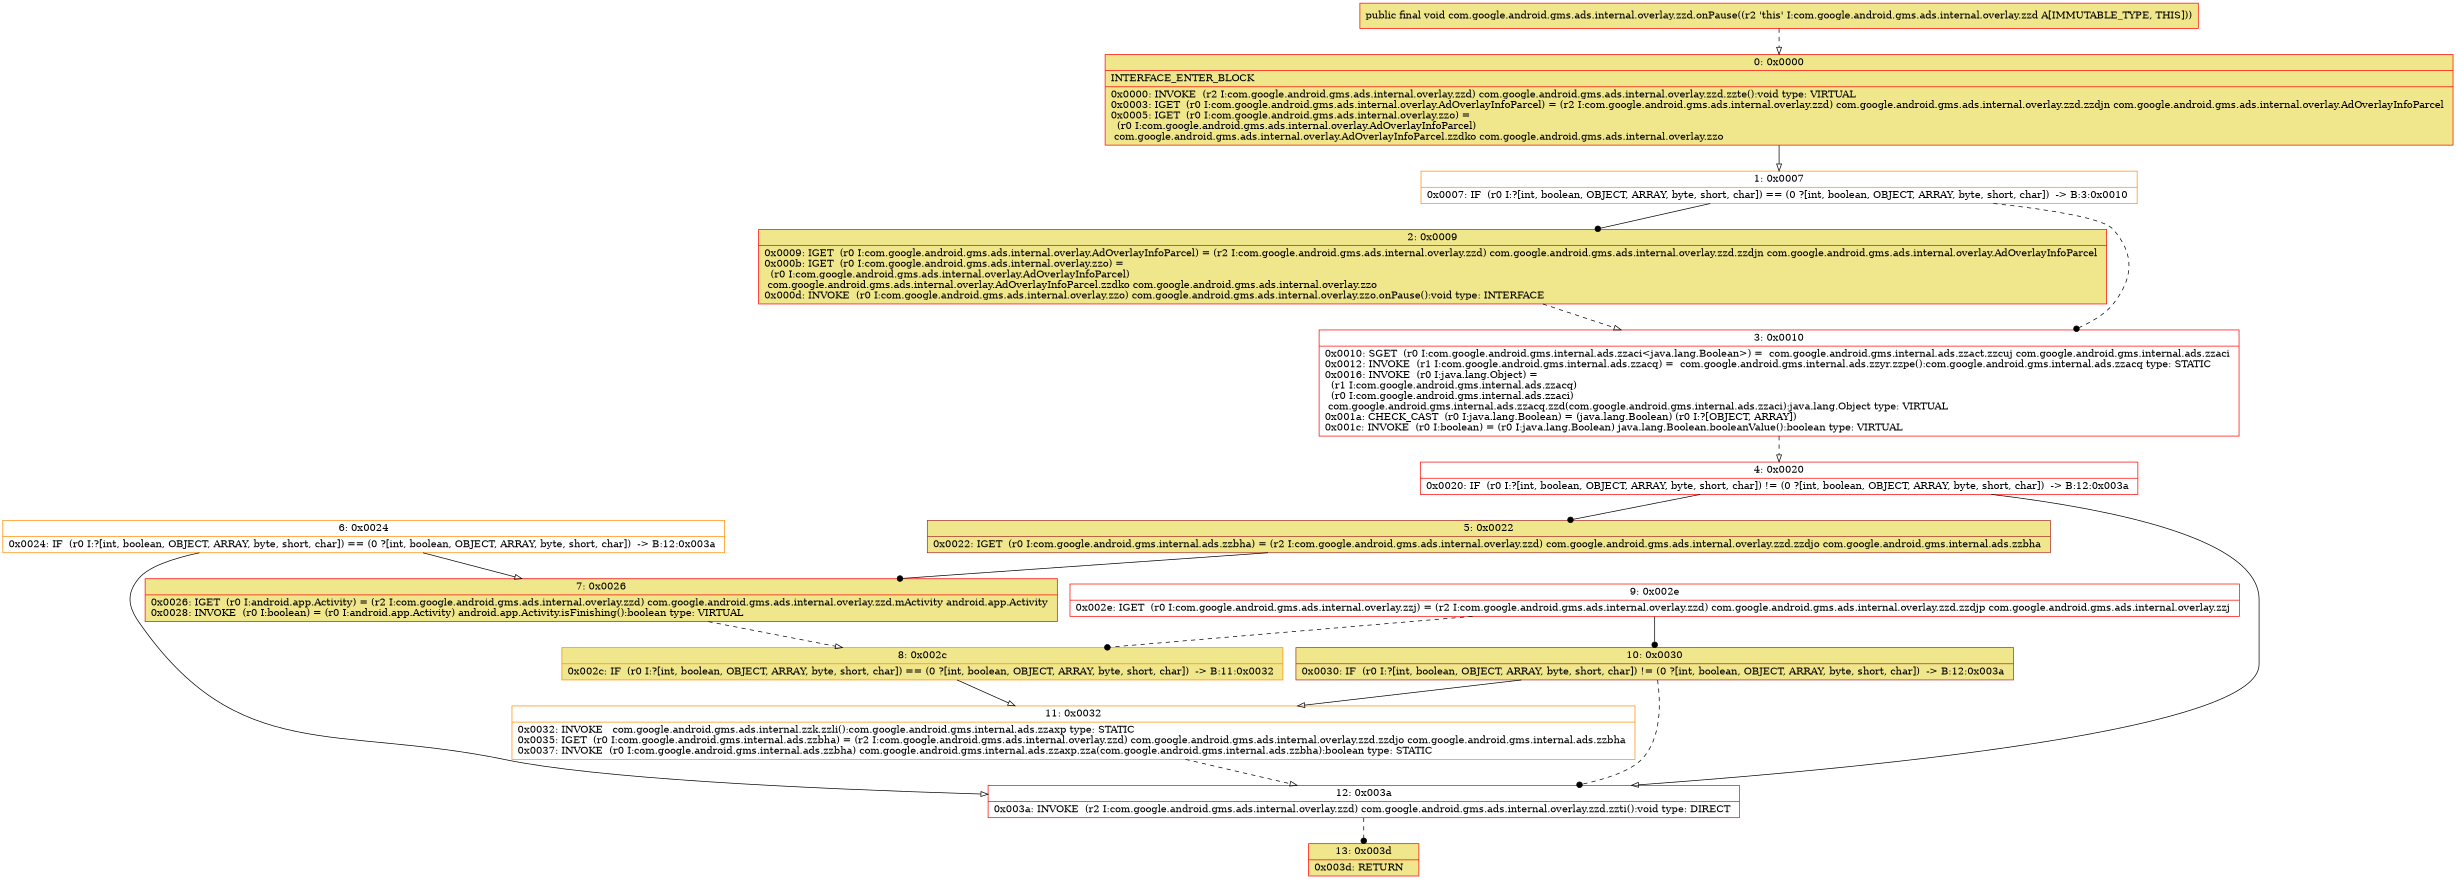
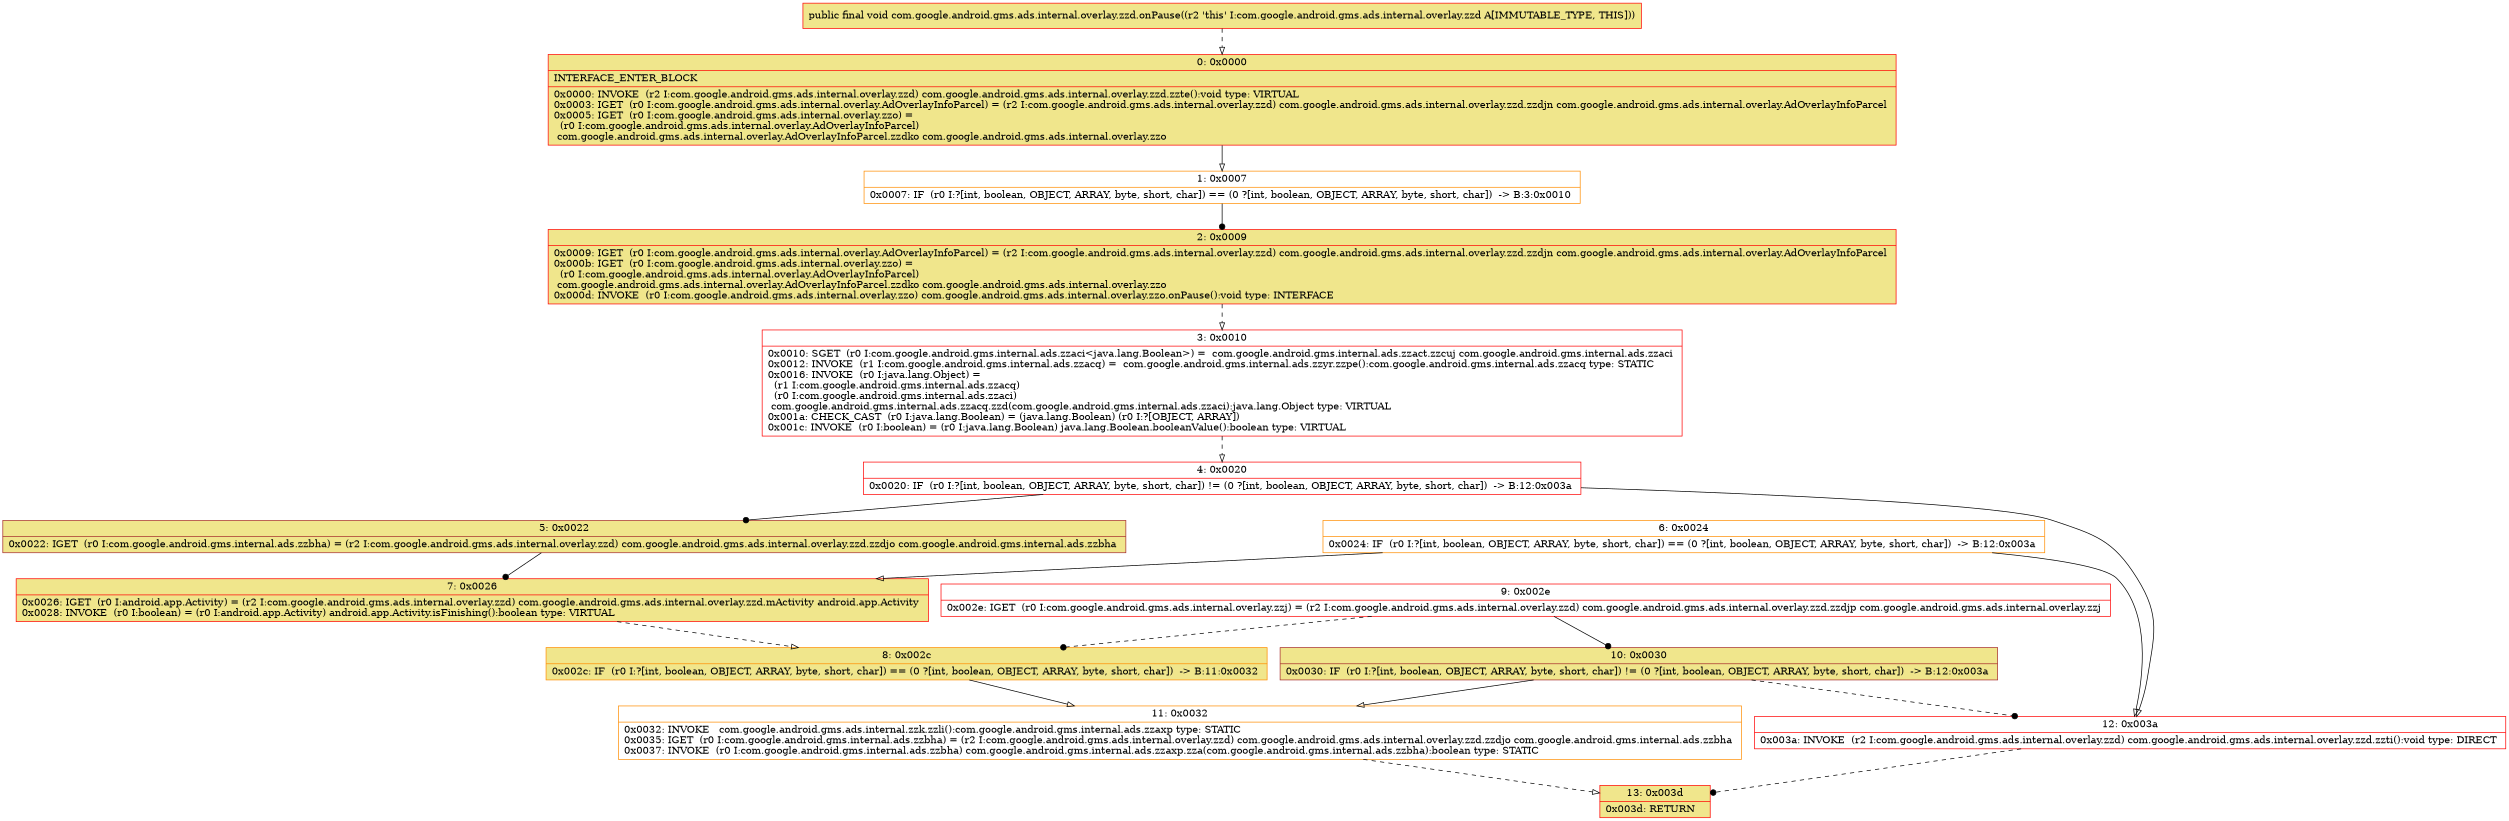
(2113, 230) -> none
(1238, 772) -> (1478, 776)
